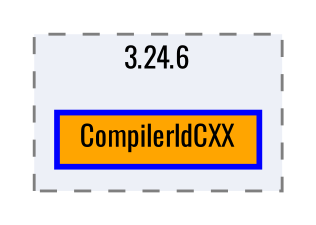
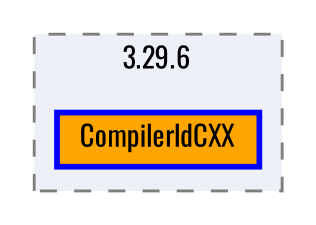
(158, 61) -> (158, 61)
